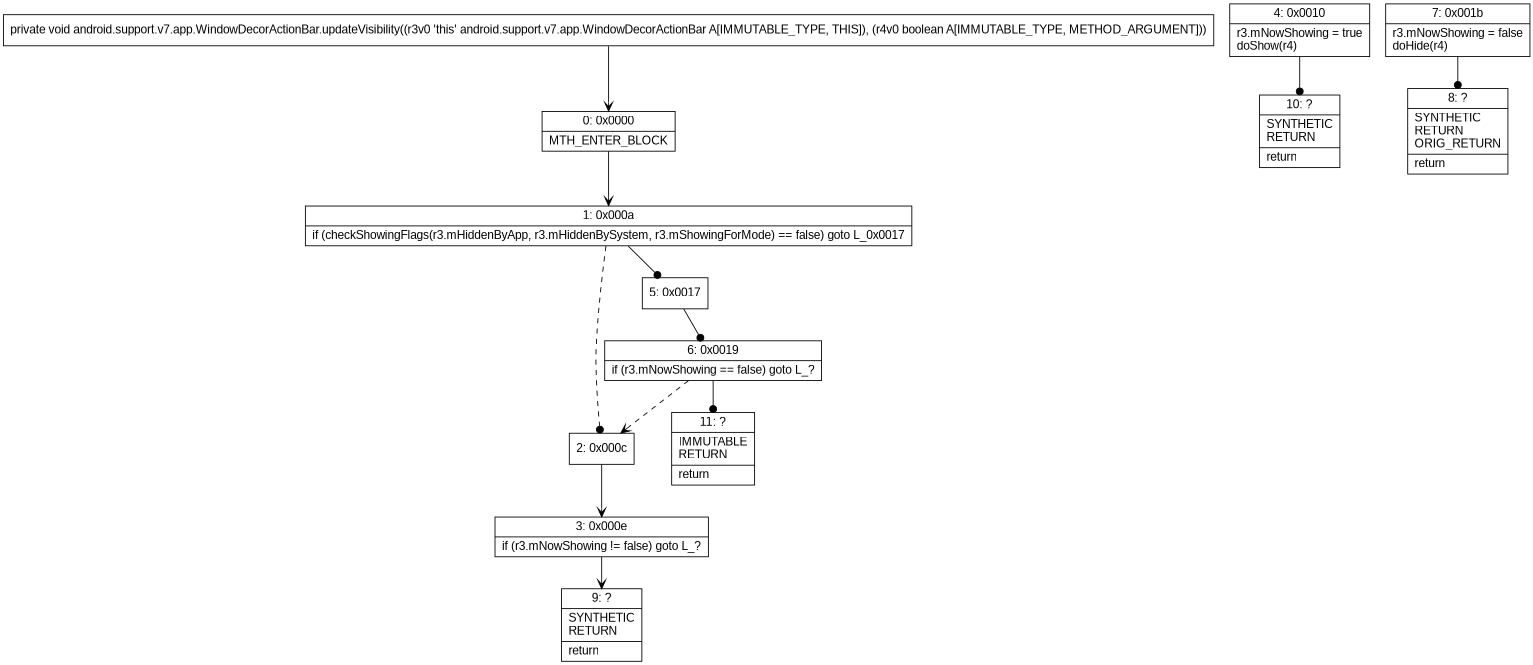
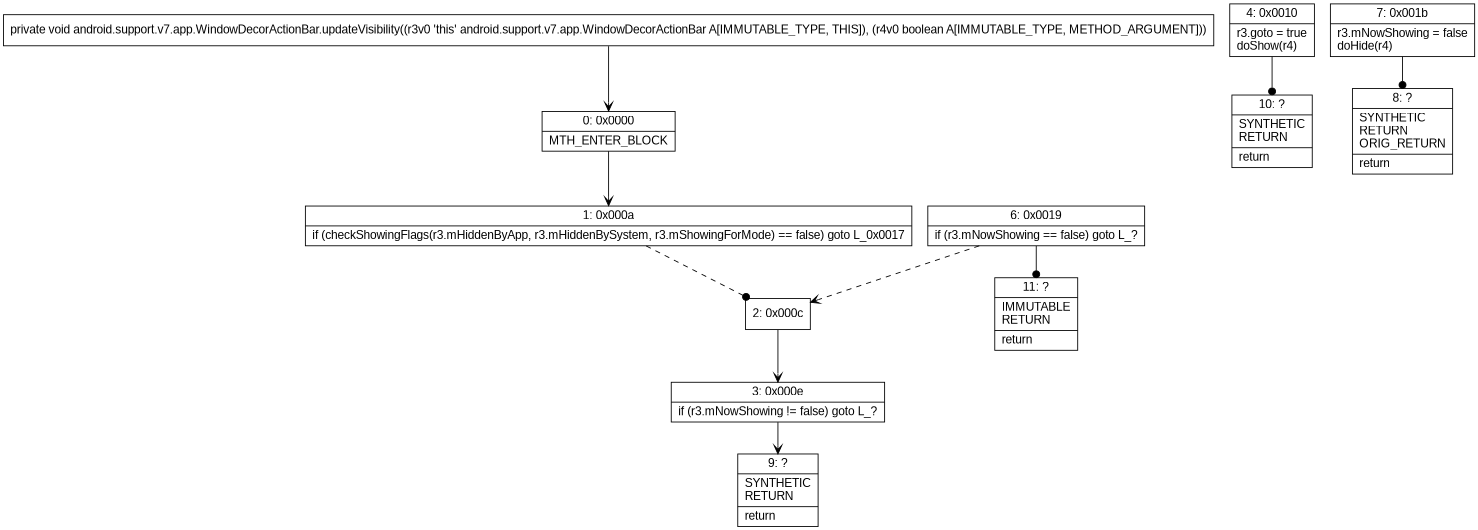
(1300, 33) -> (1272, 33)
(675, 293) -> none
